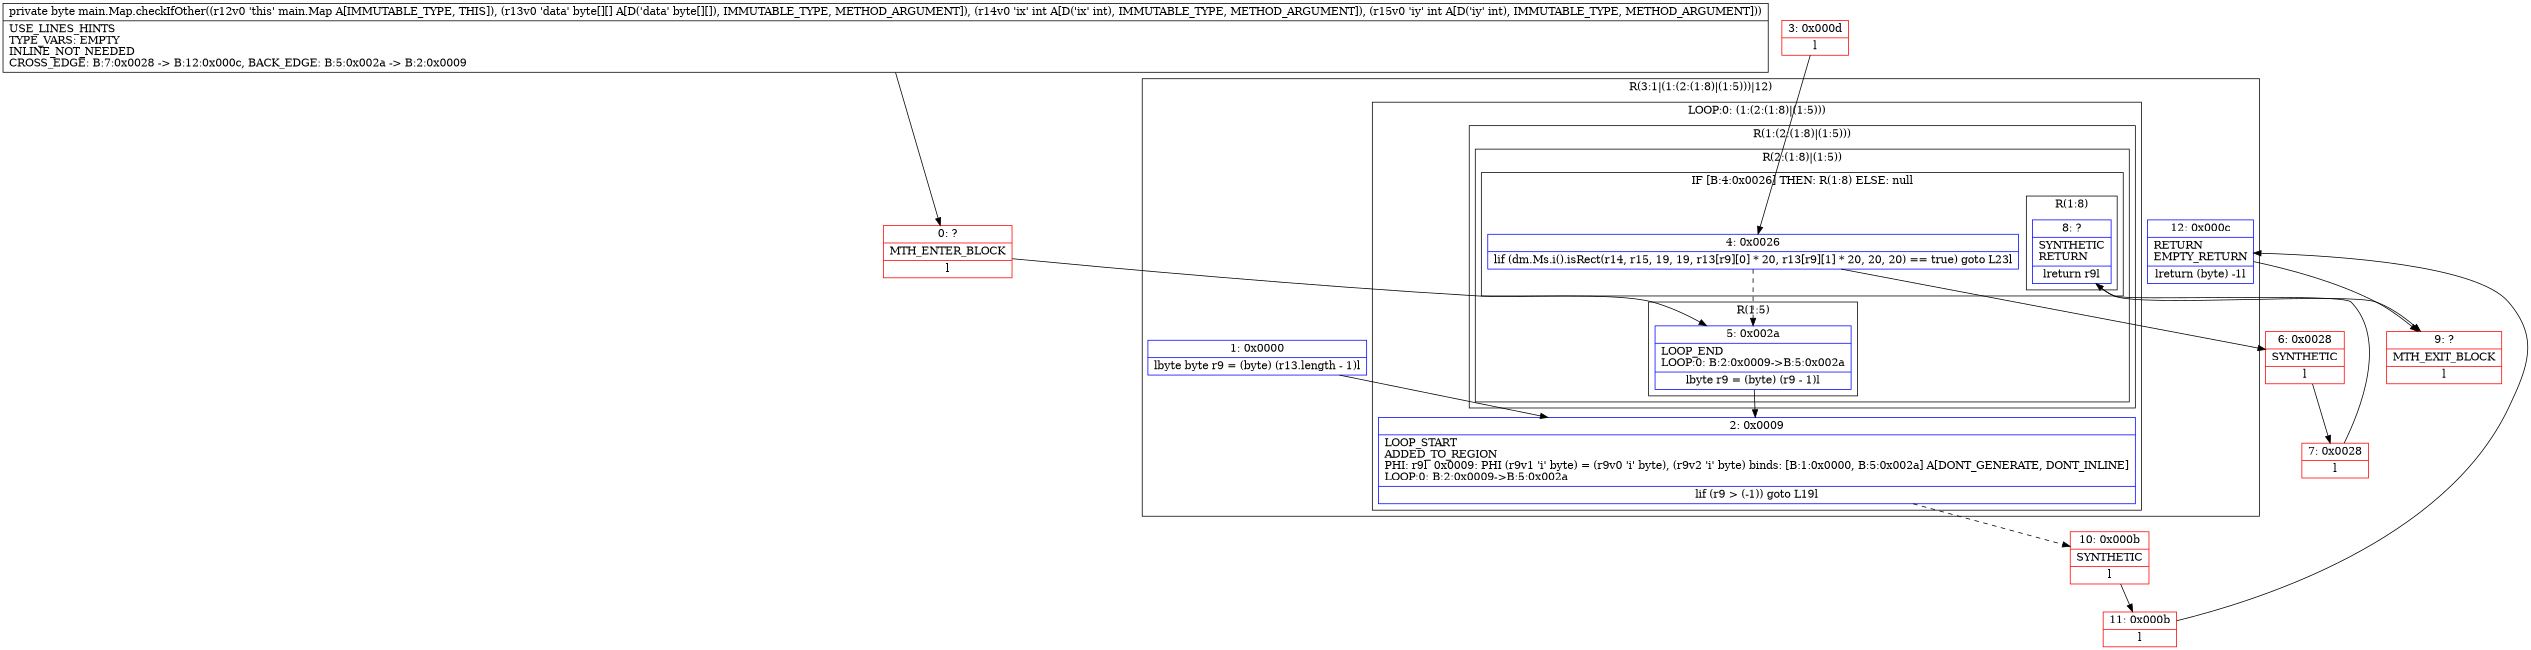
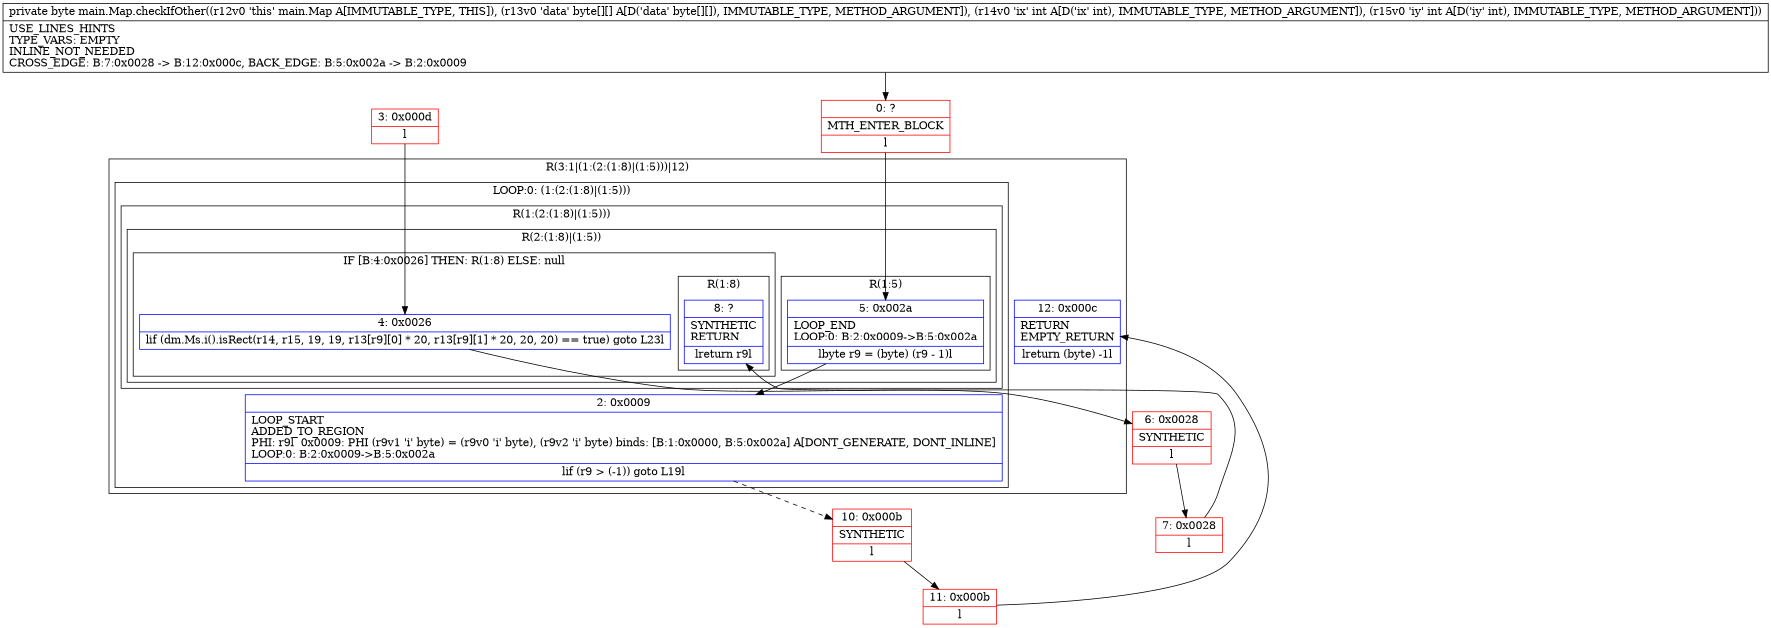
(1753, 291) -> none
(1257, 358) -> none
(2444, 358) -> none
